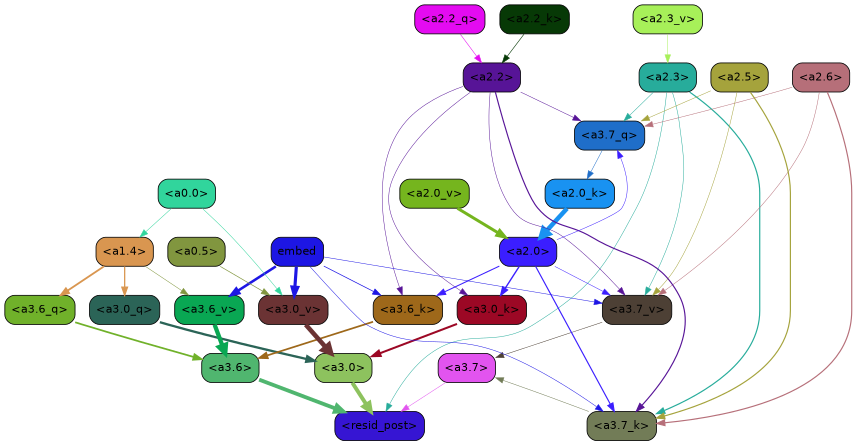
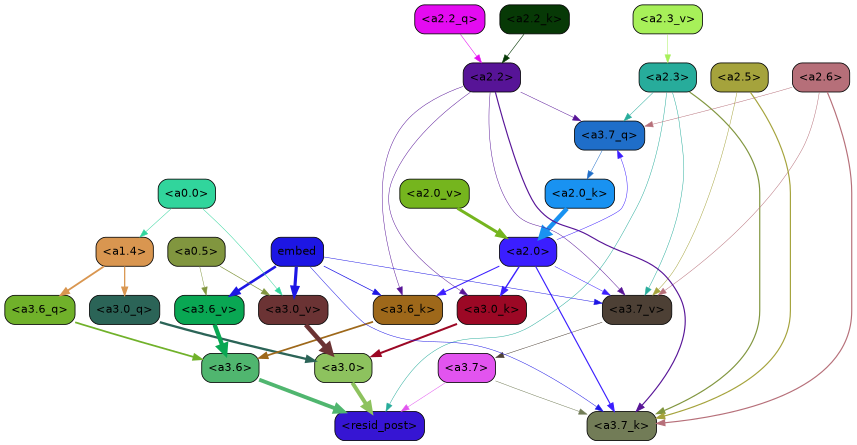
(681, 104) -> none
(760, 261) -> (760, 261)
(164, 279) -> (202, 277)
(546, 396) -> (537, 396)
